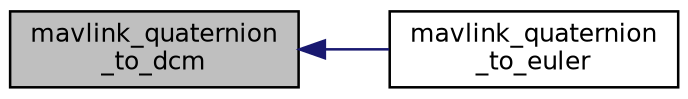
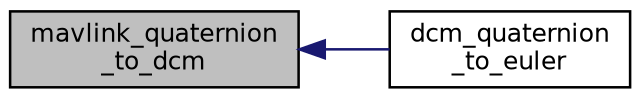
(534, 49) -> (510, 49)
